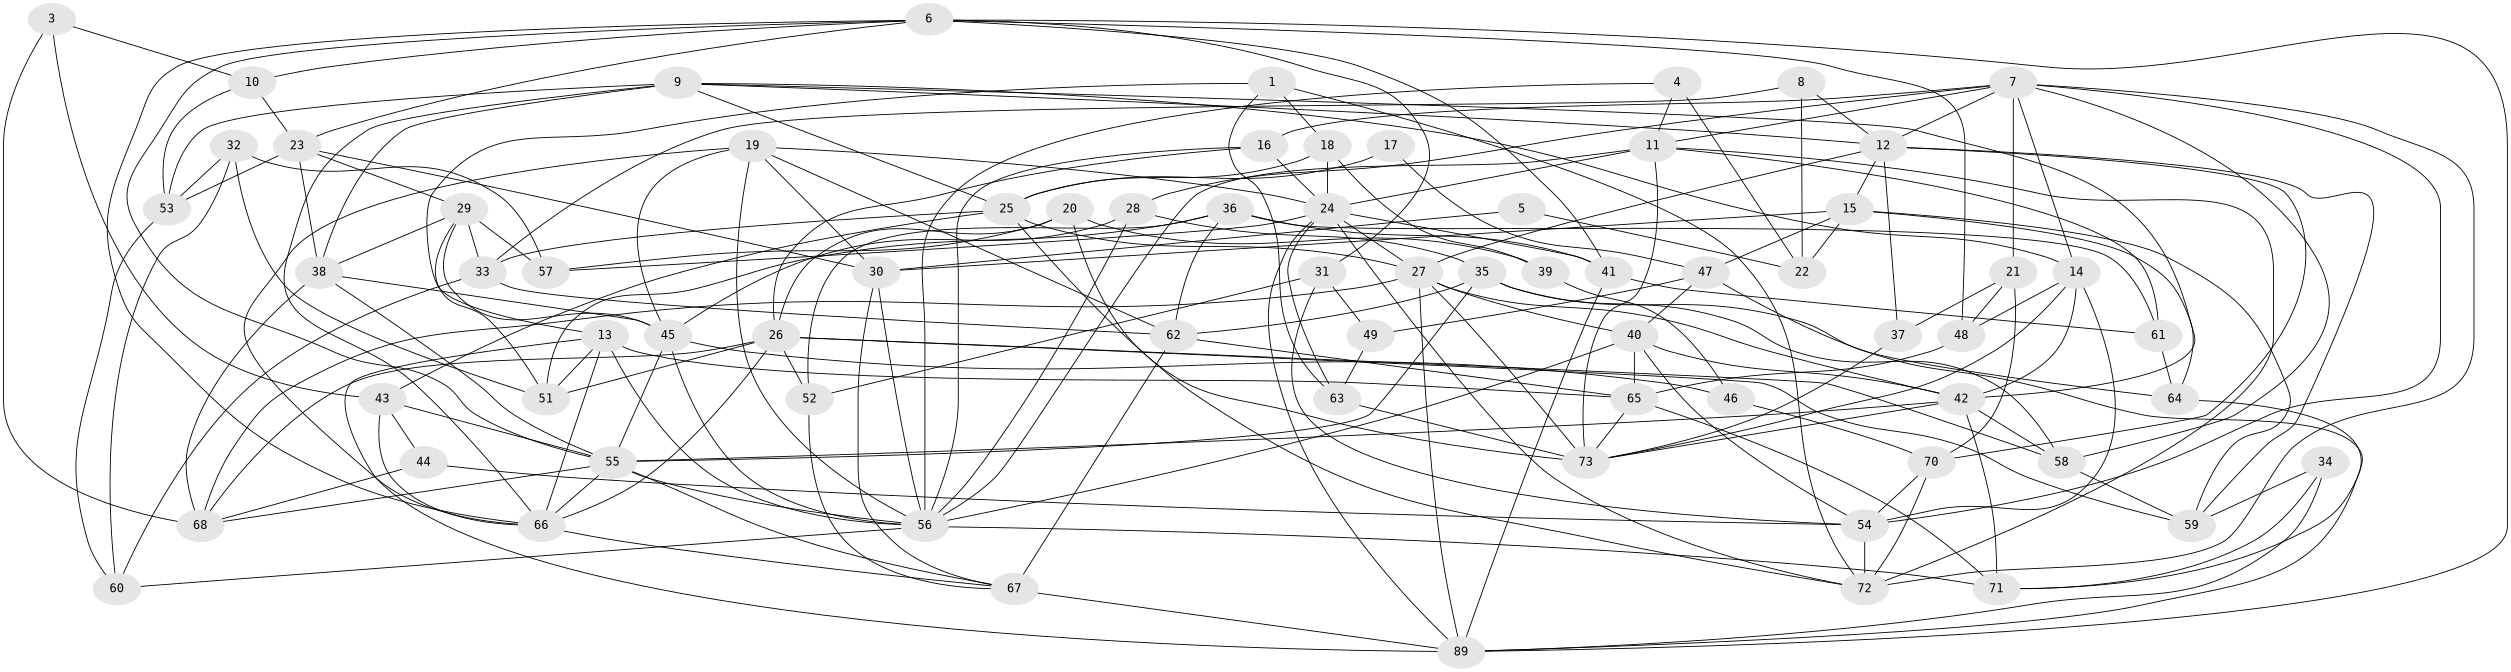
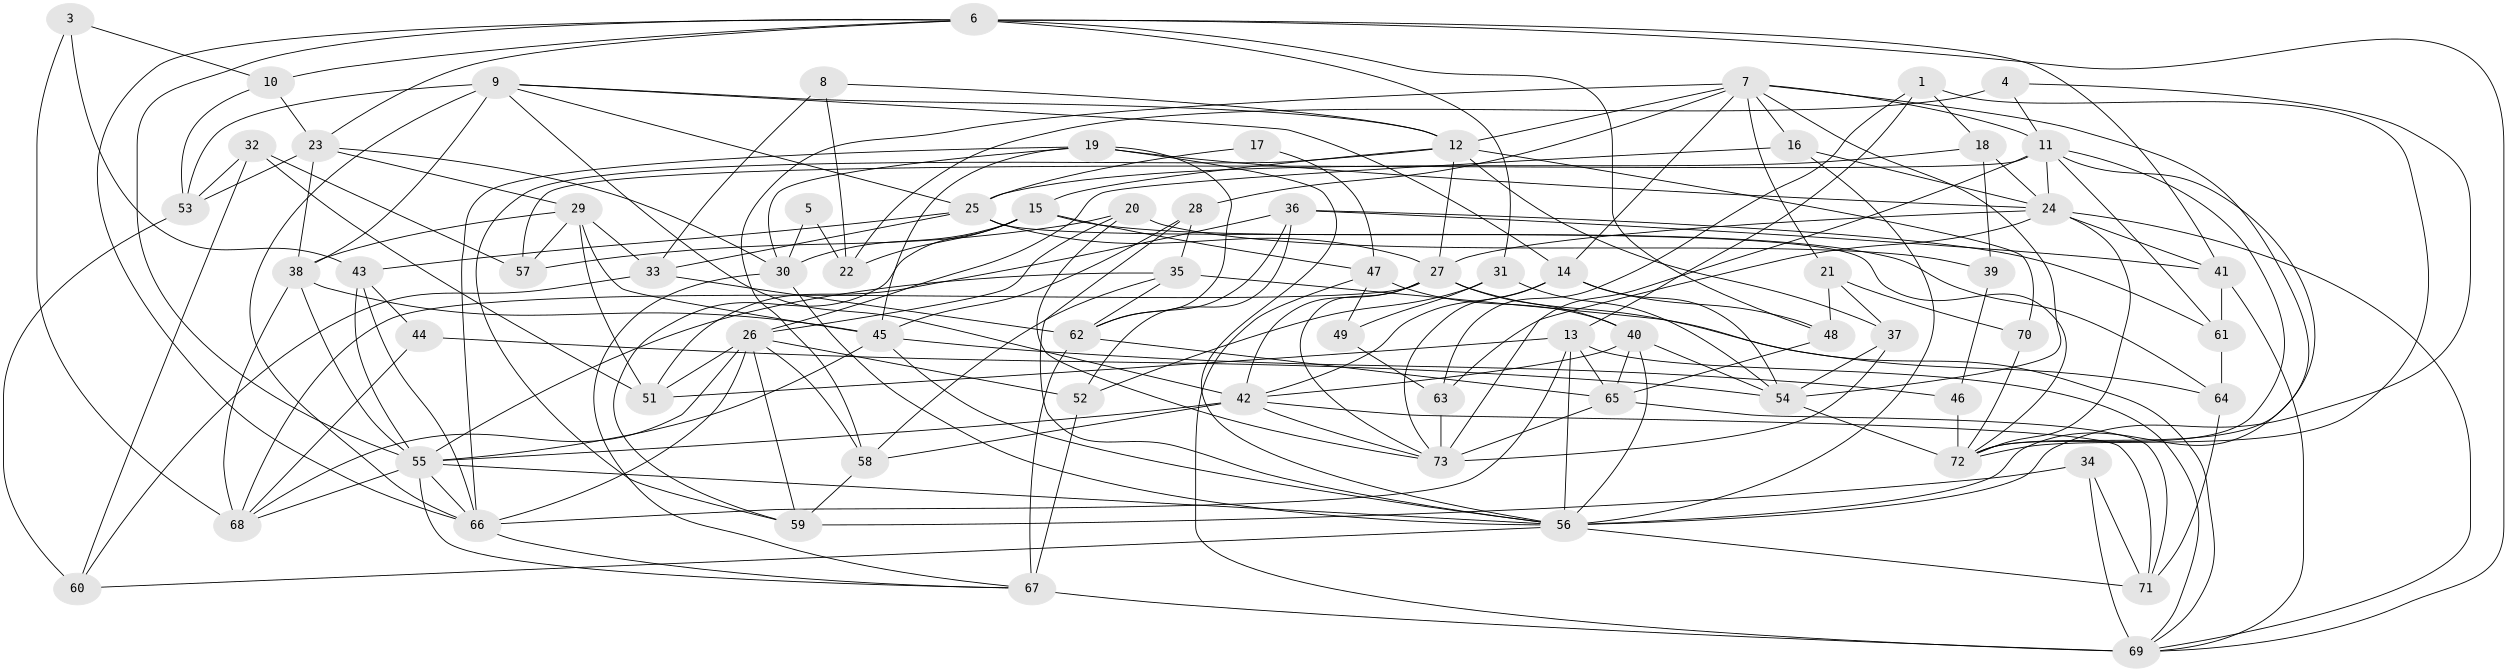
(772, 259) -> (1252, 166)
(1833, 427) -> (1958, 435)
(1898, 494) -> (1843, 365)
(1461, 652) -> (2136, 652)
